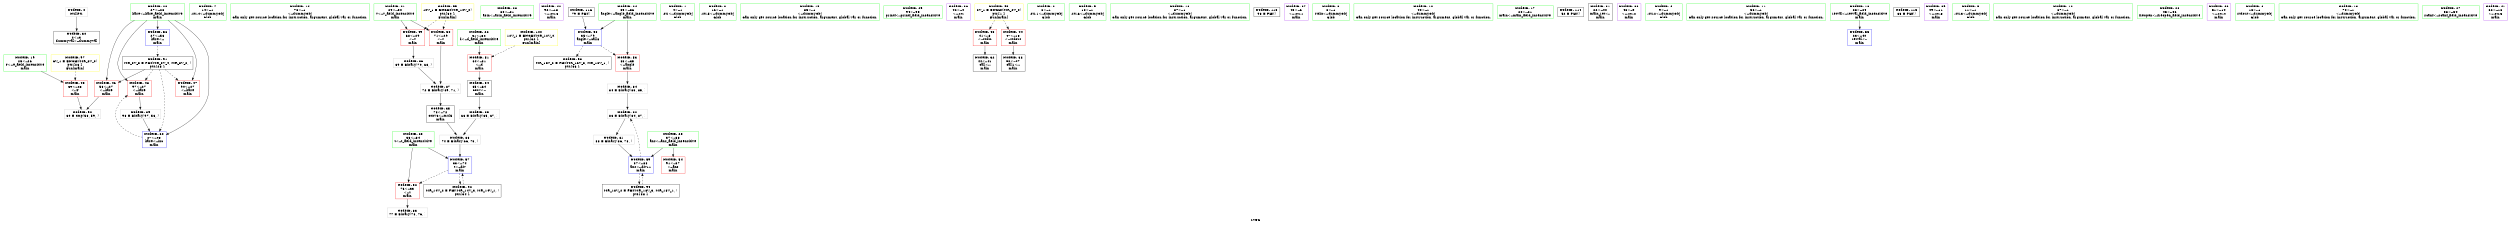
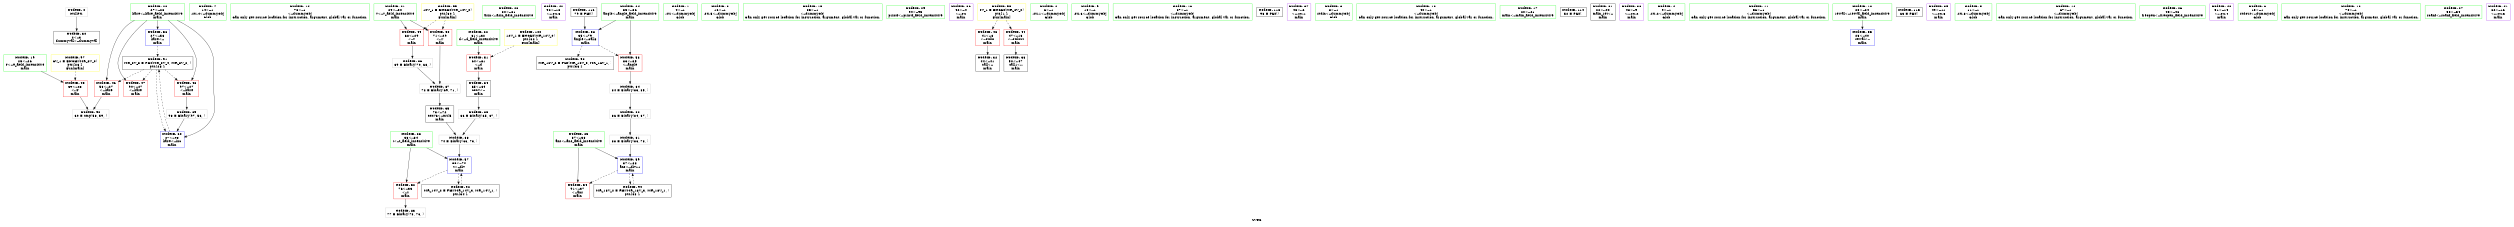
(133, 75) -> (132, 75)
(118, 122) -> (162, 102)
(638, 138) -> (605, 176)
